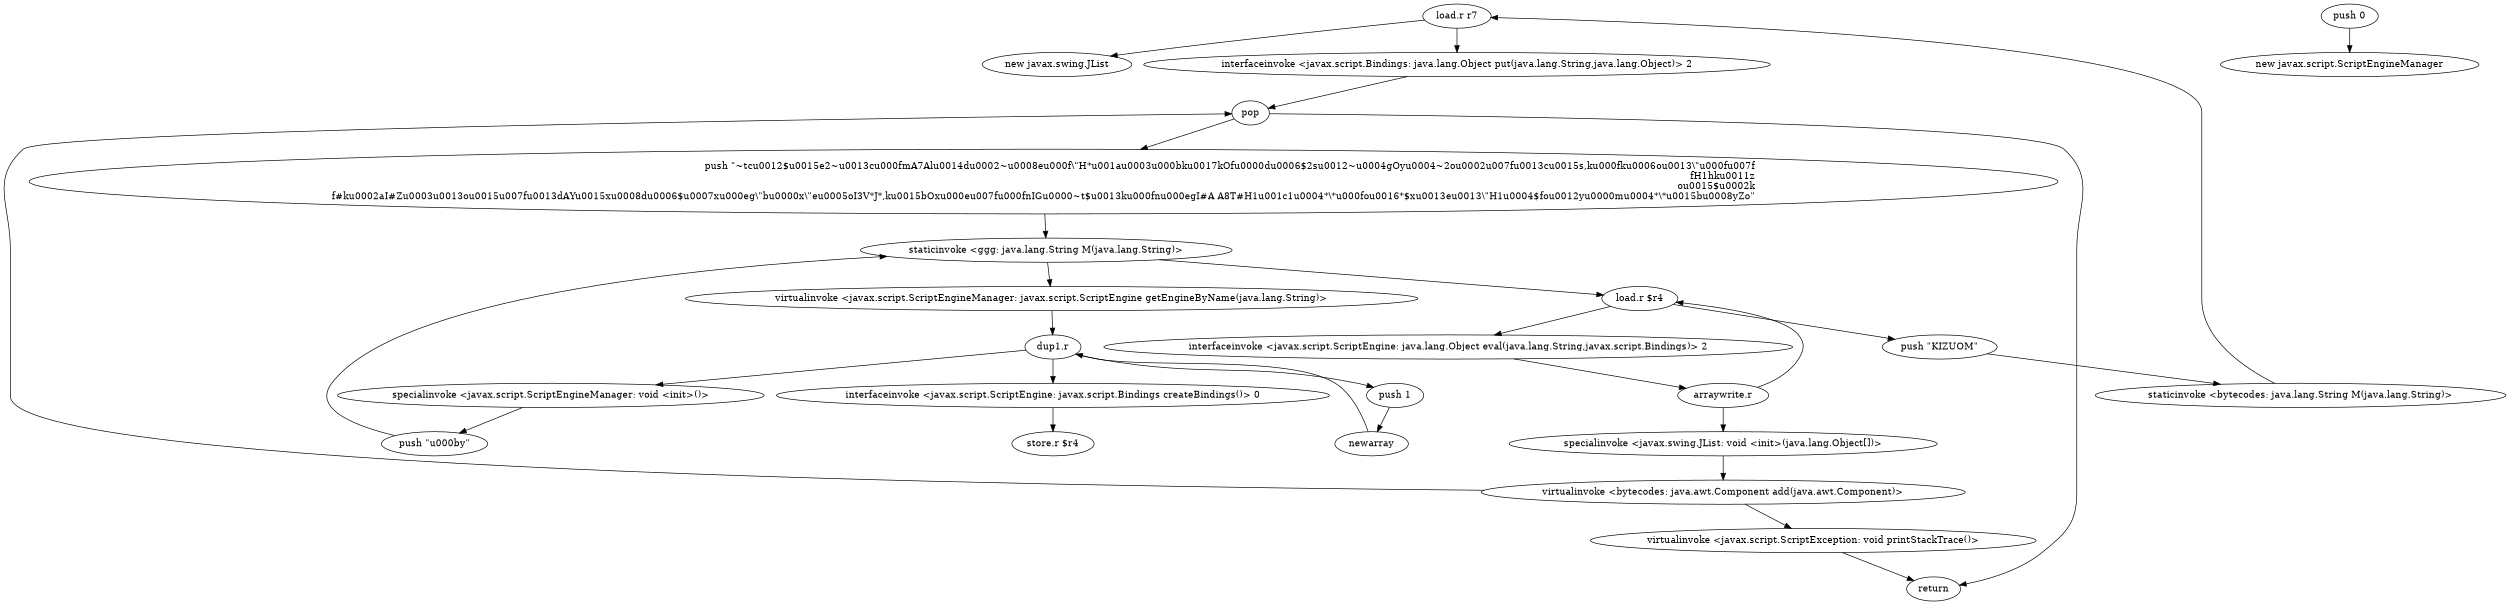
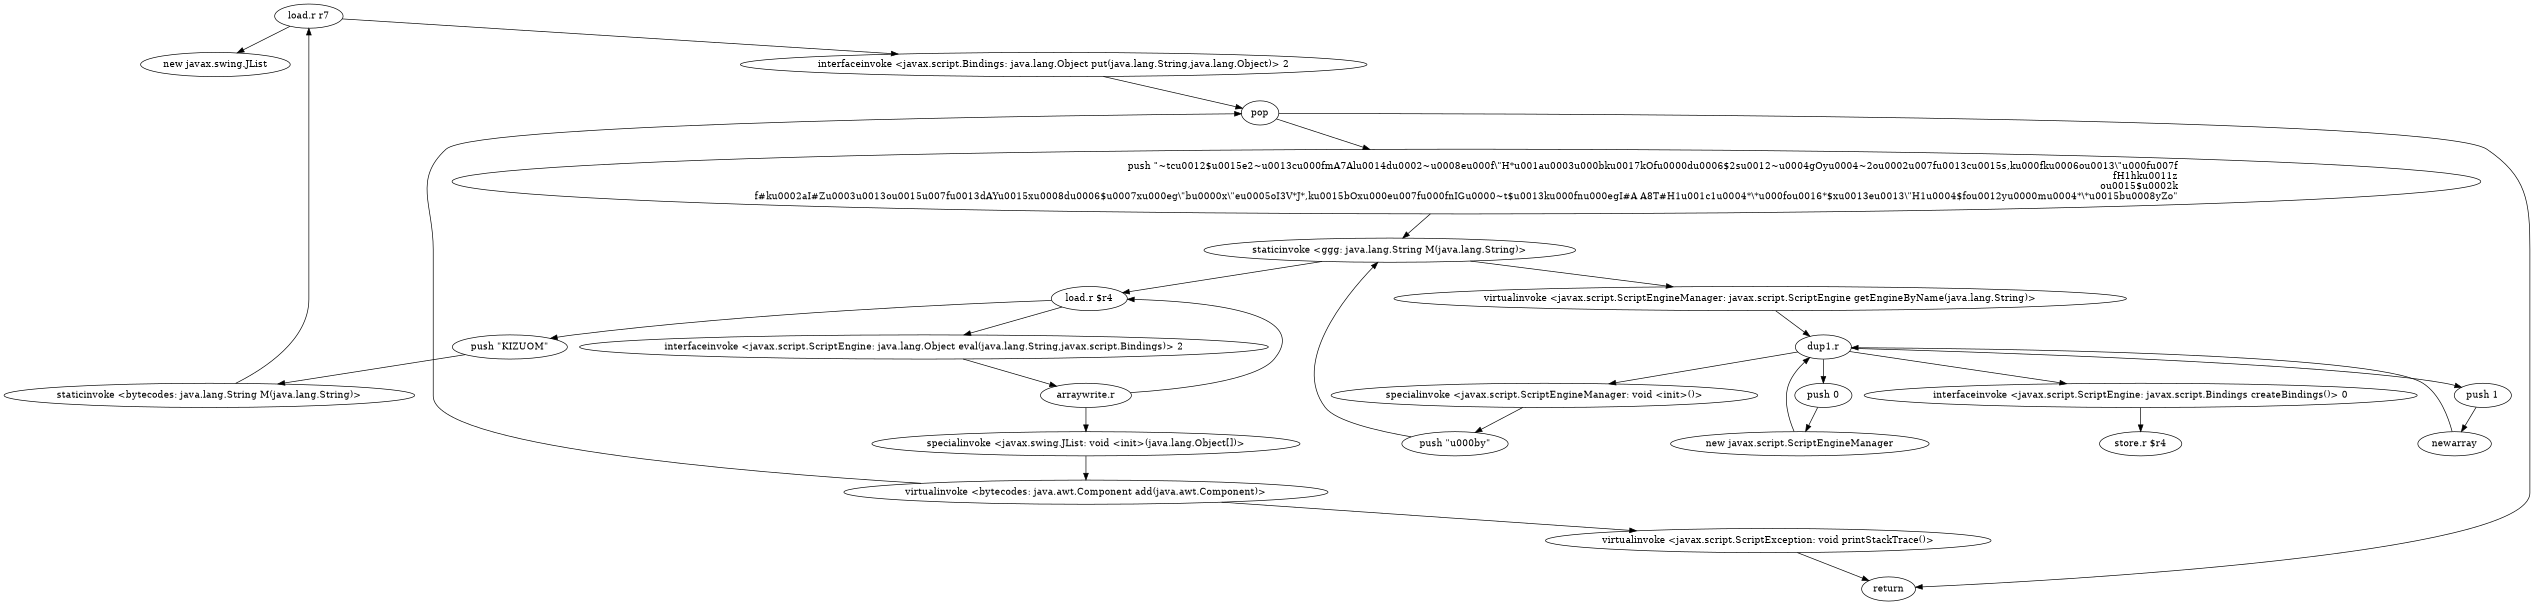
none -> (1823, 368)
none -> (1787, 395)
